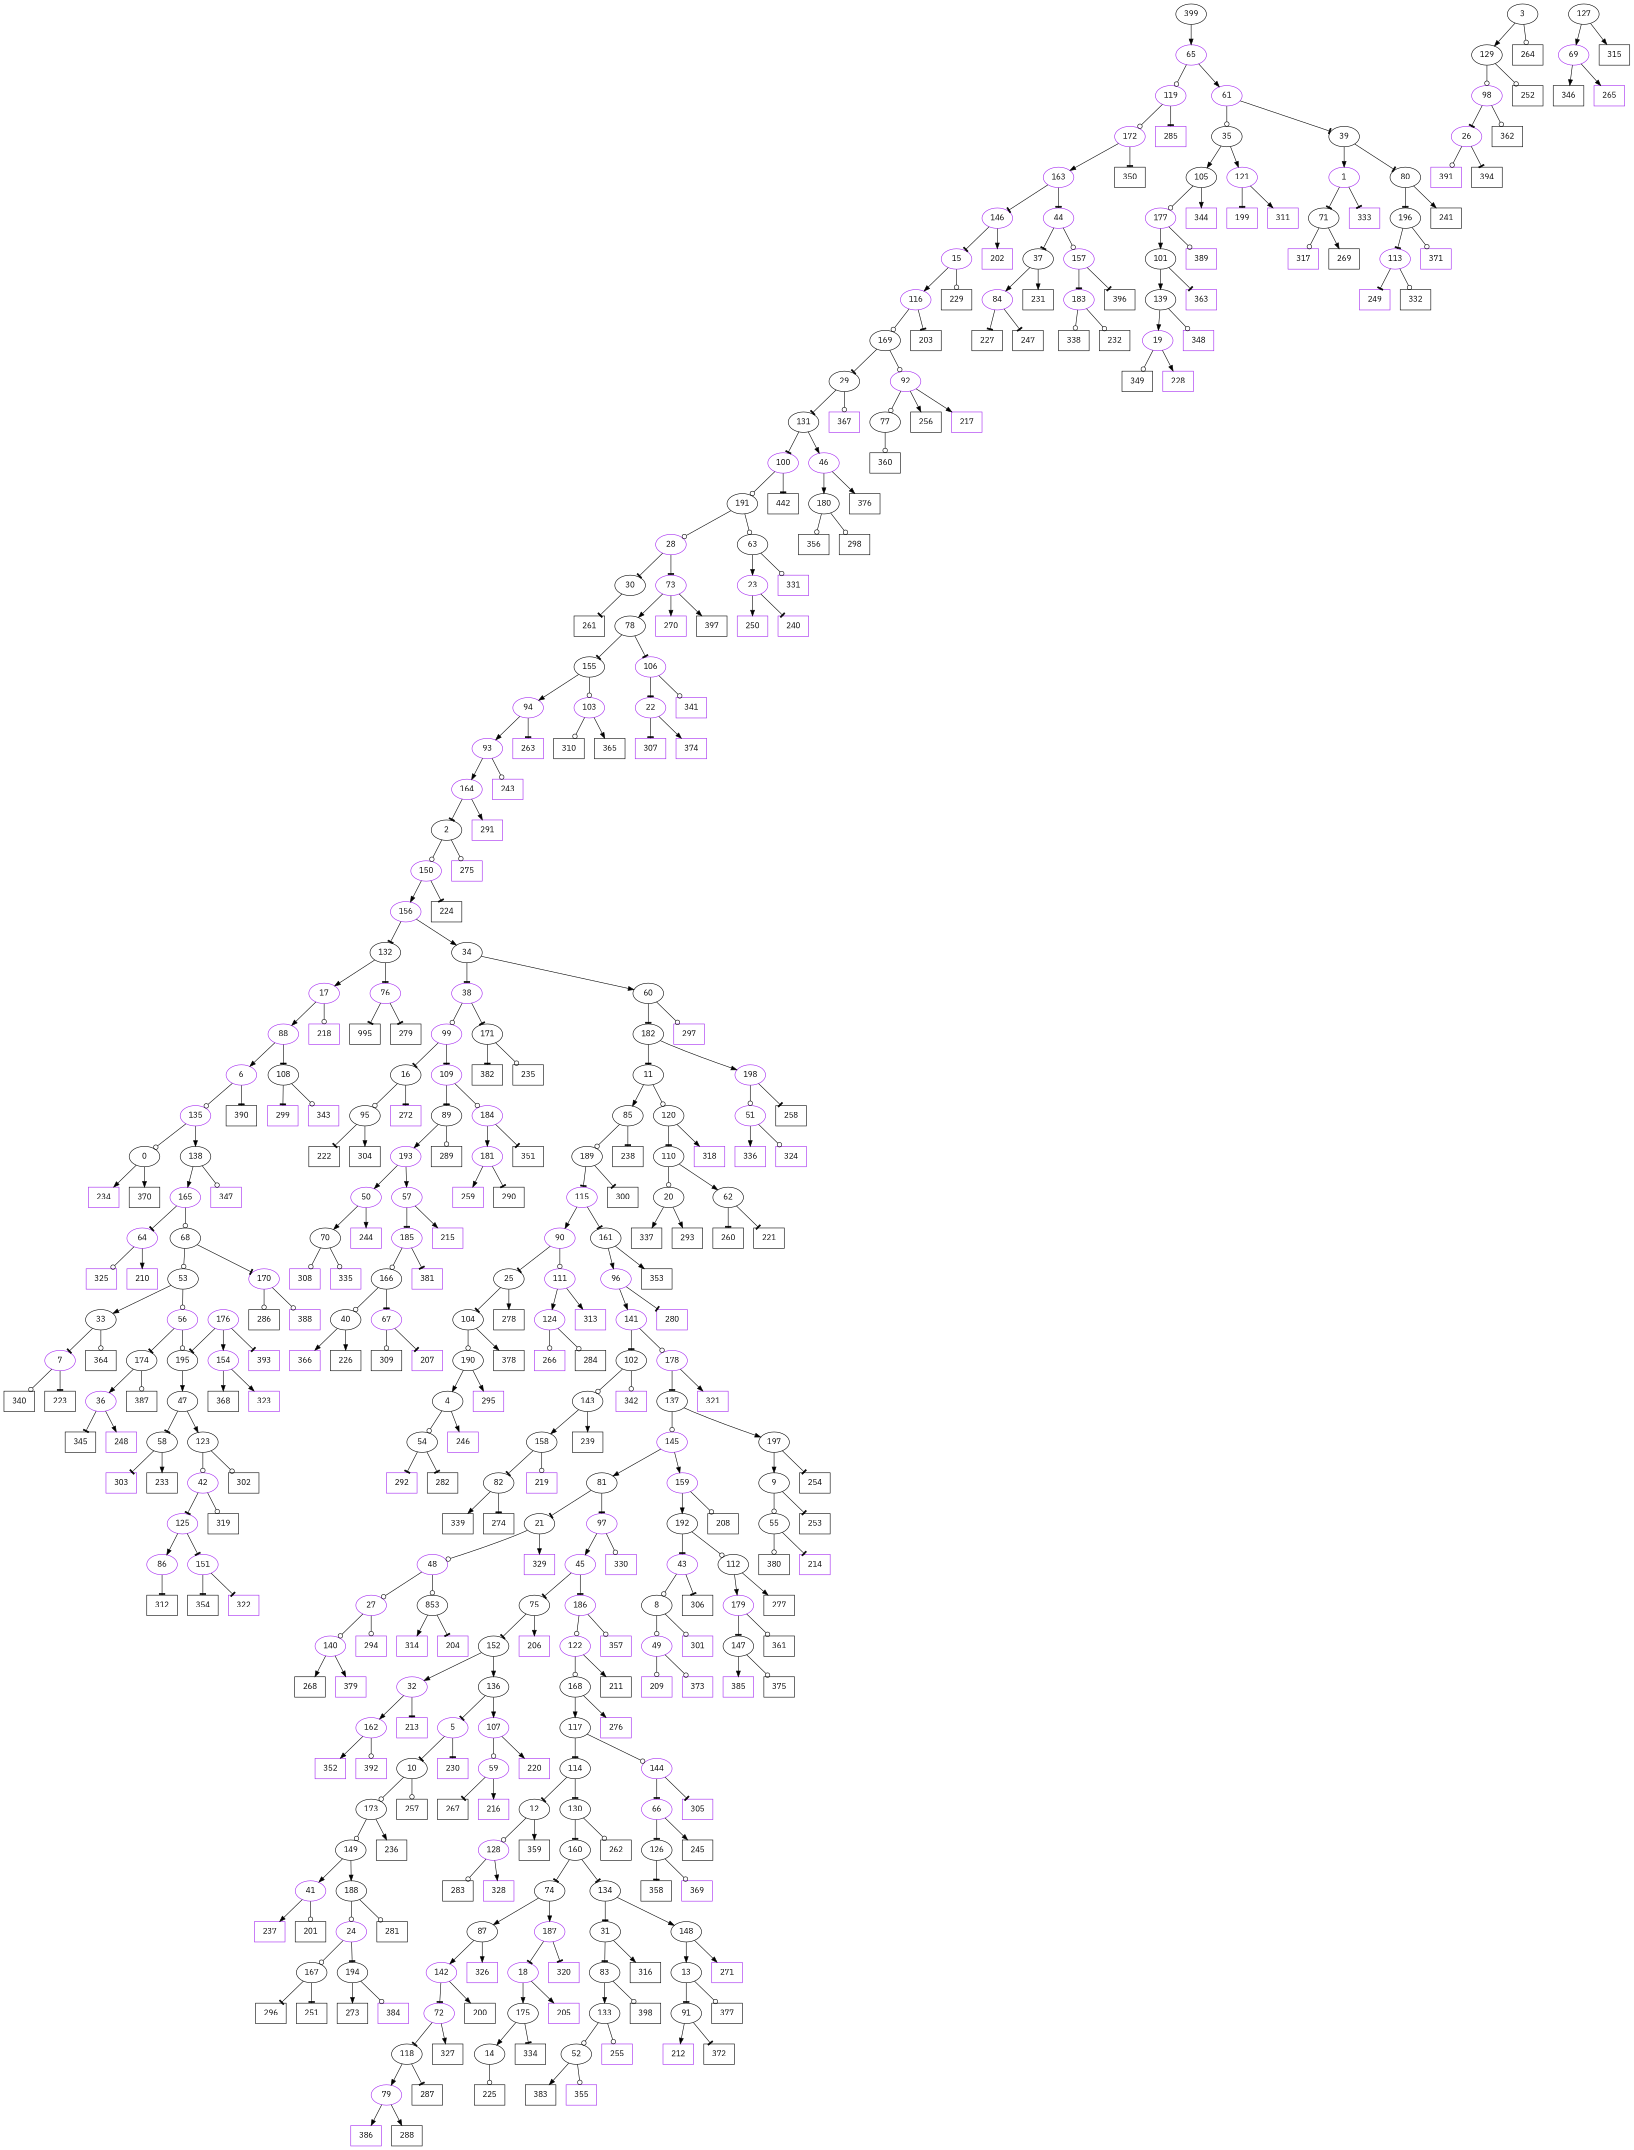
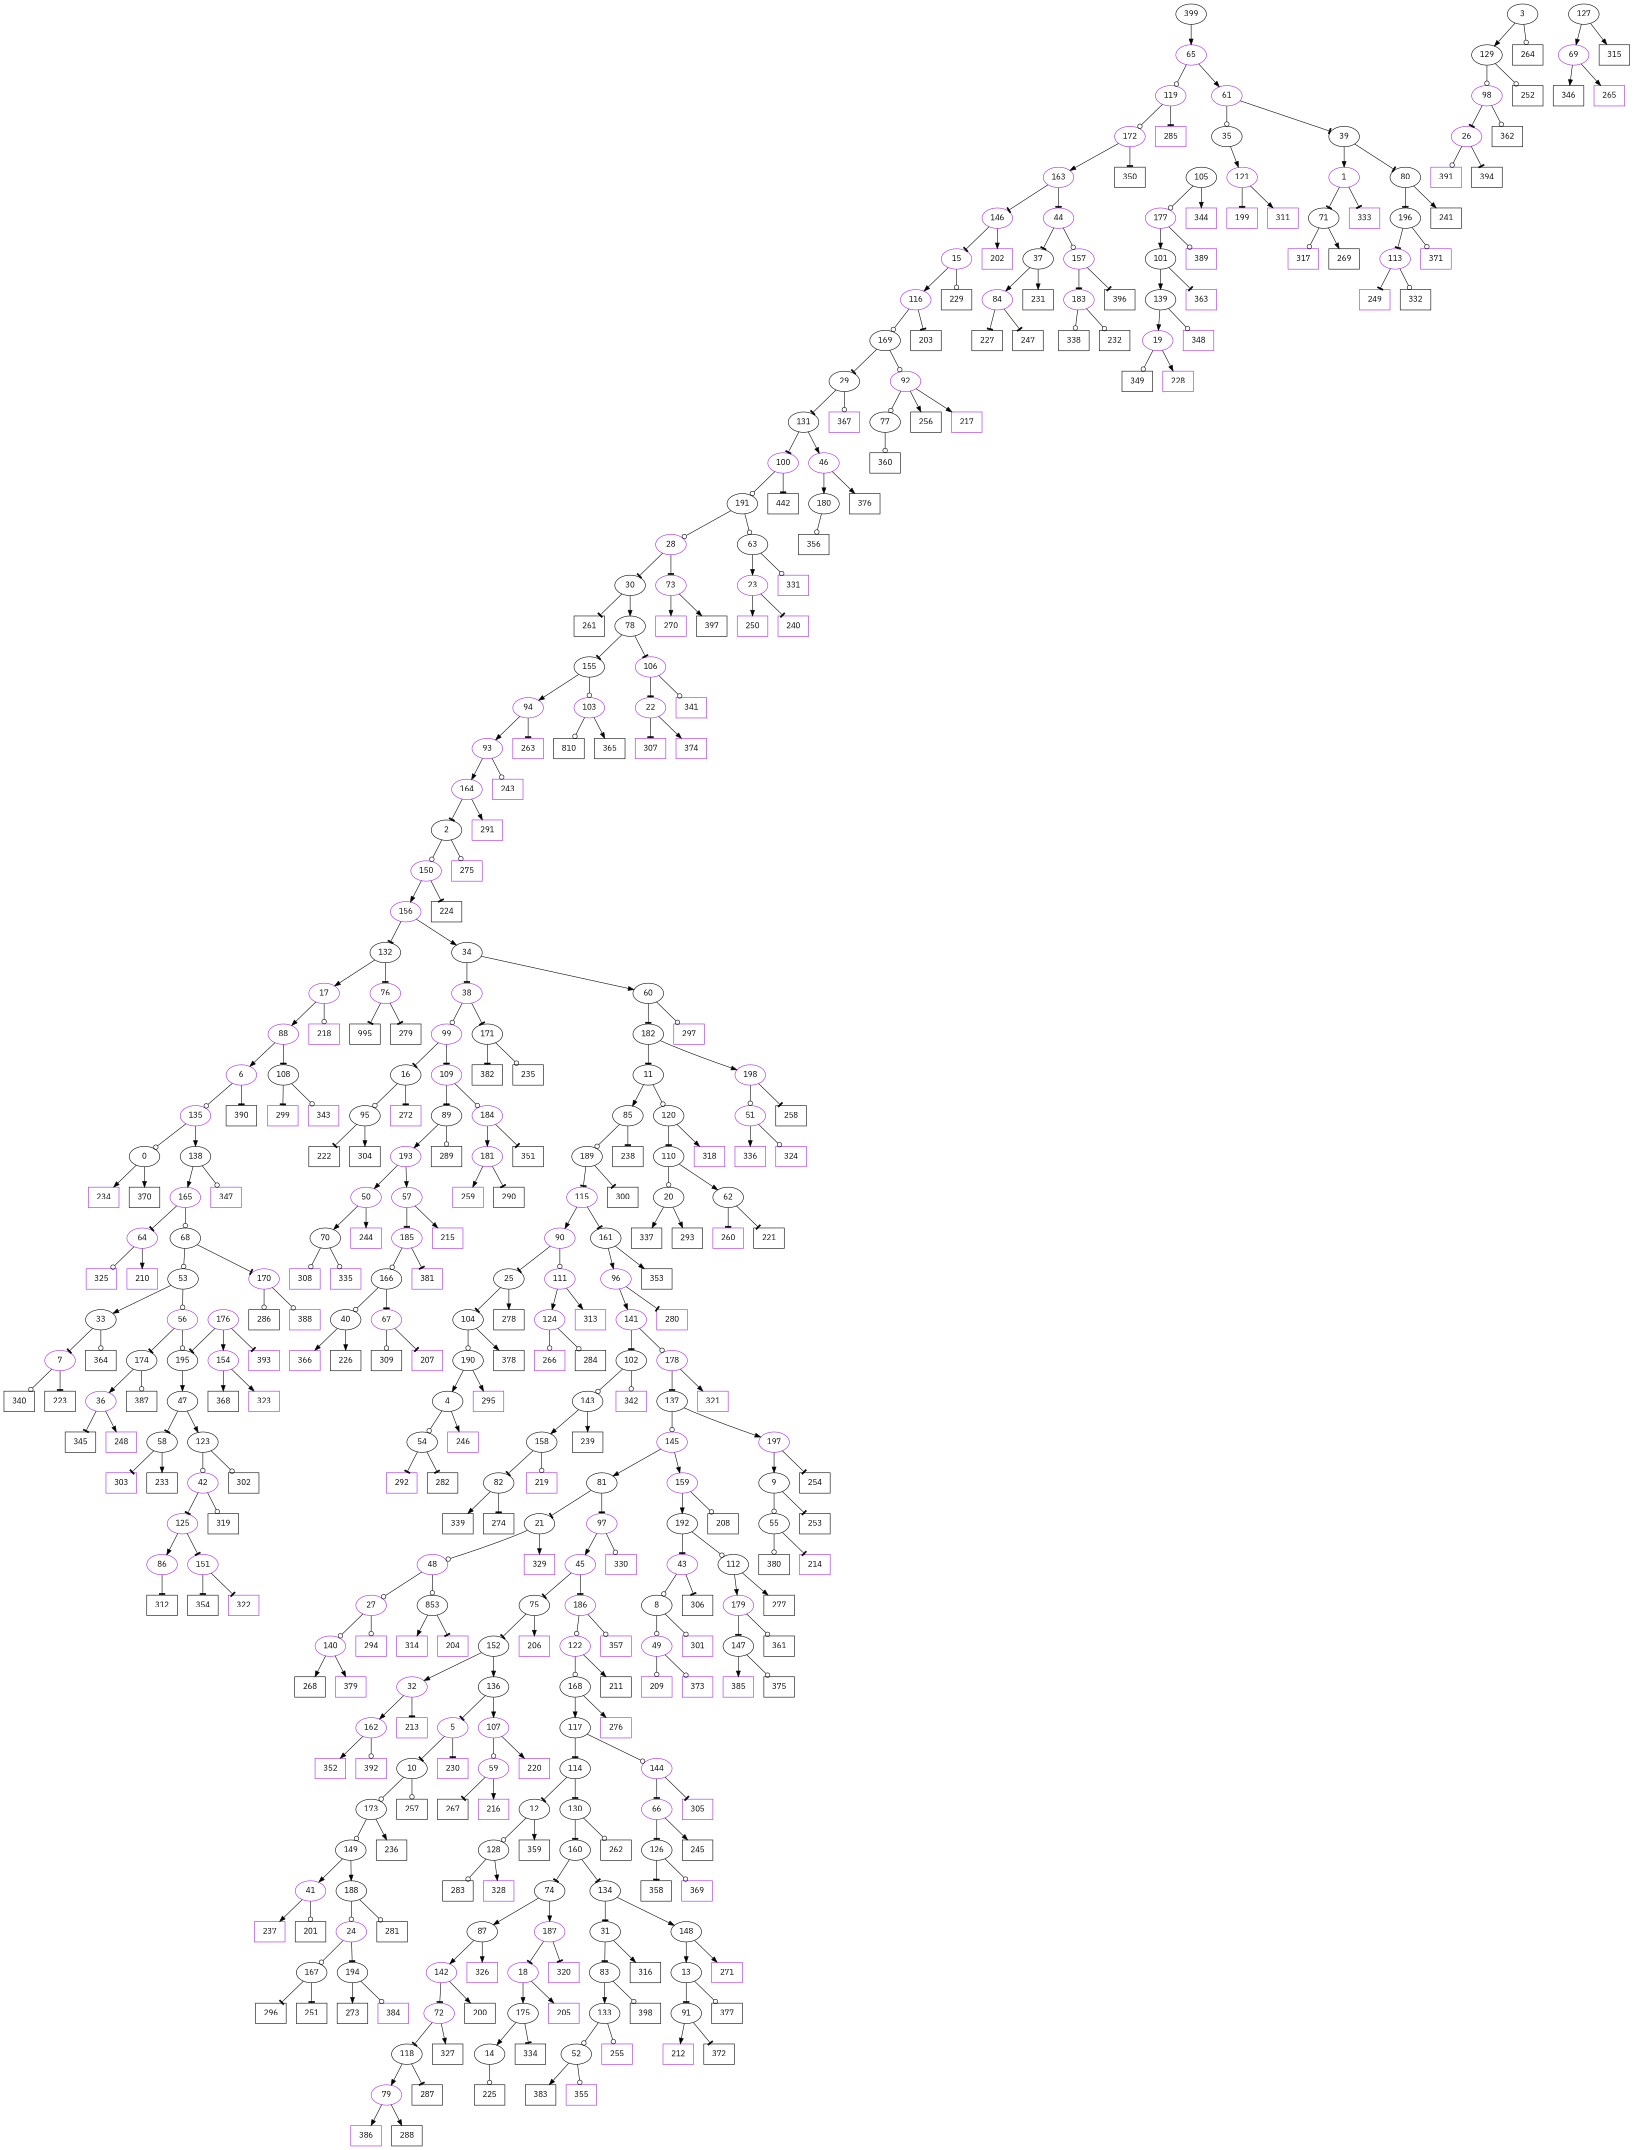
(1216, 155) -> none
(855, 545) -> none
(653, 604) -> (630, 603)
(569, 749) -> (569, 749)
(728, 1238) -> (728, 1238)
(774, 1442) -> (774, 1442)
(494, 1850) -> (494, 1850)
